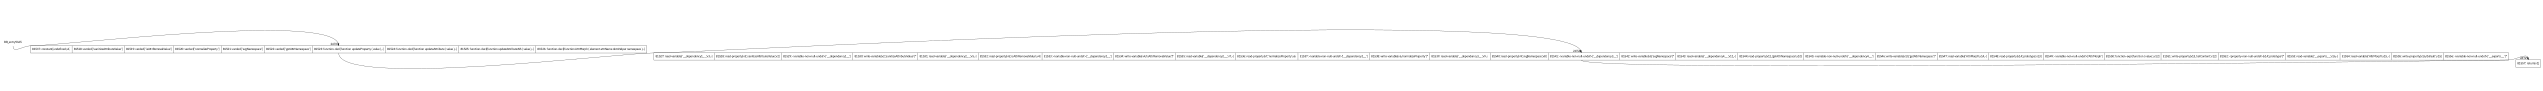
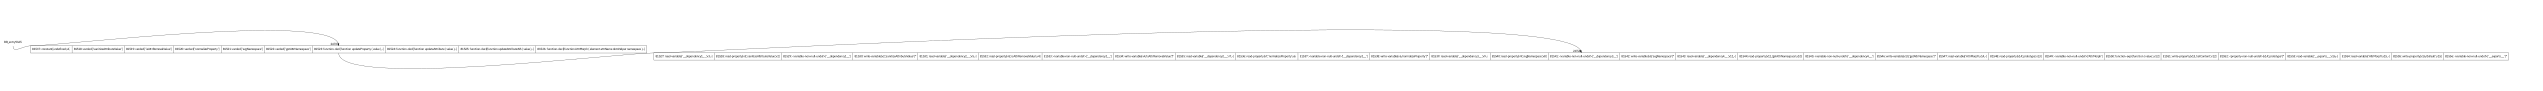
(2528, 63) -> none
